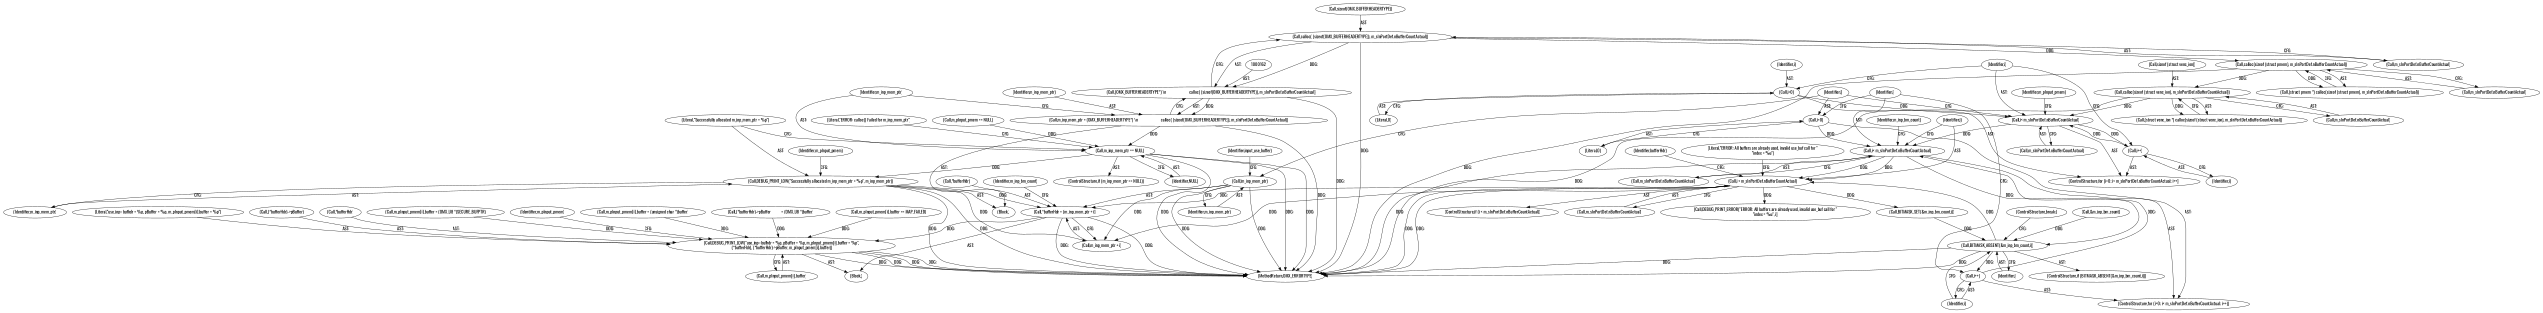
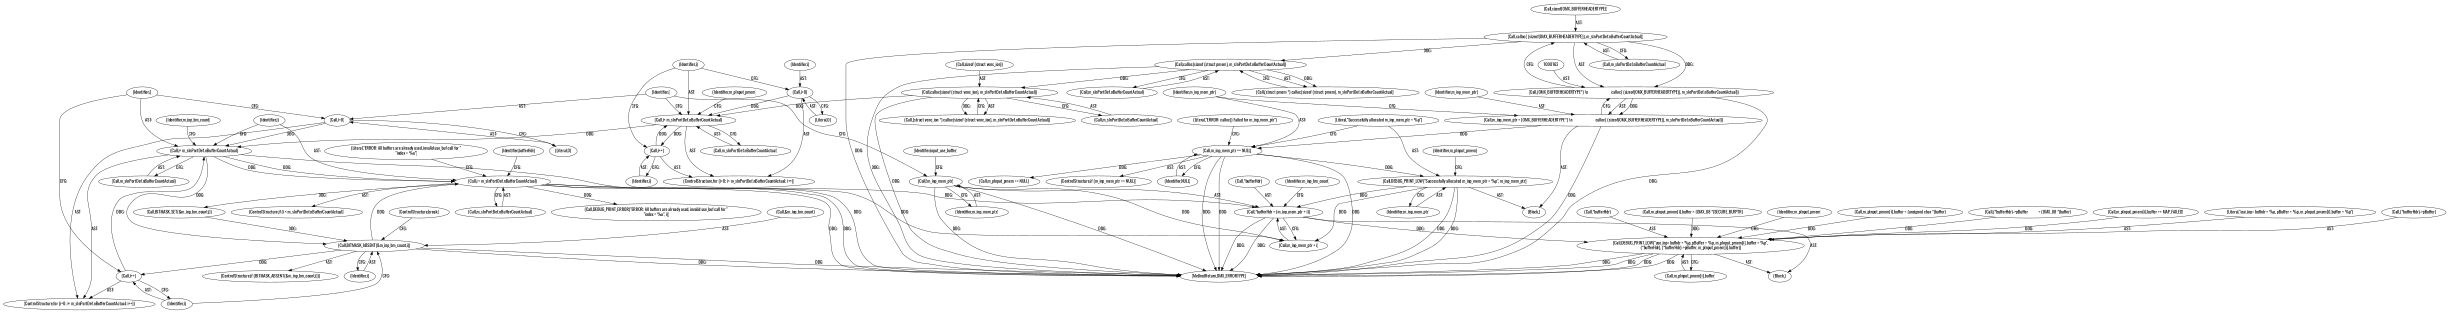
(1040, 135) -> (1117, 166)
(2060, 229) -> (726, 229)
